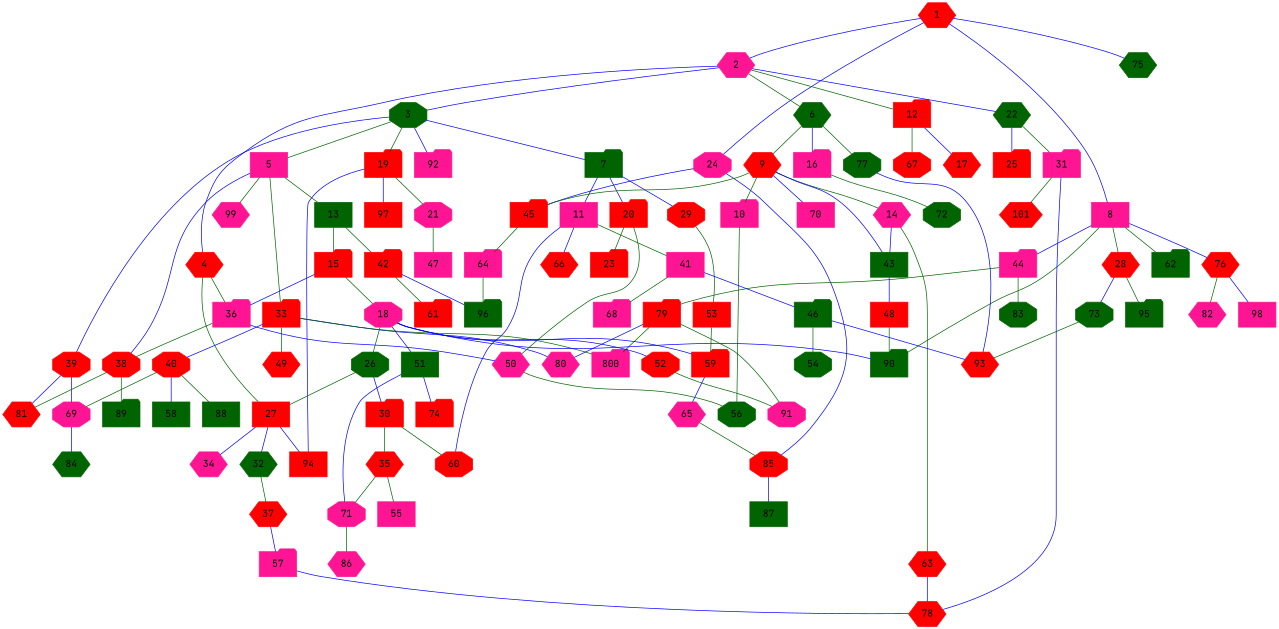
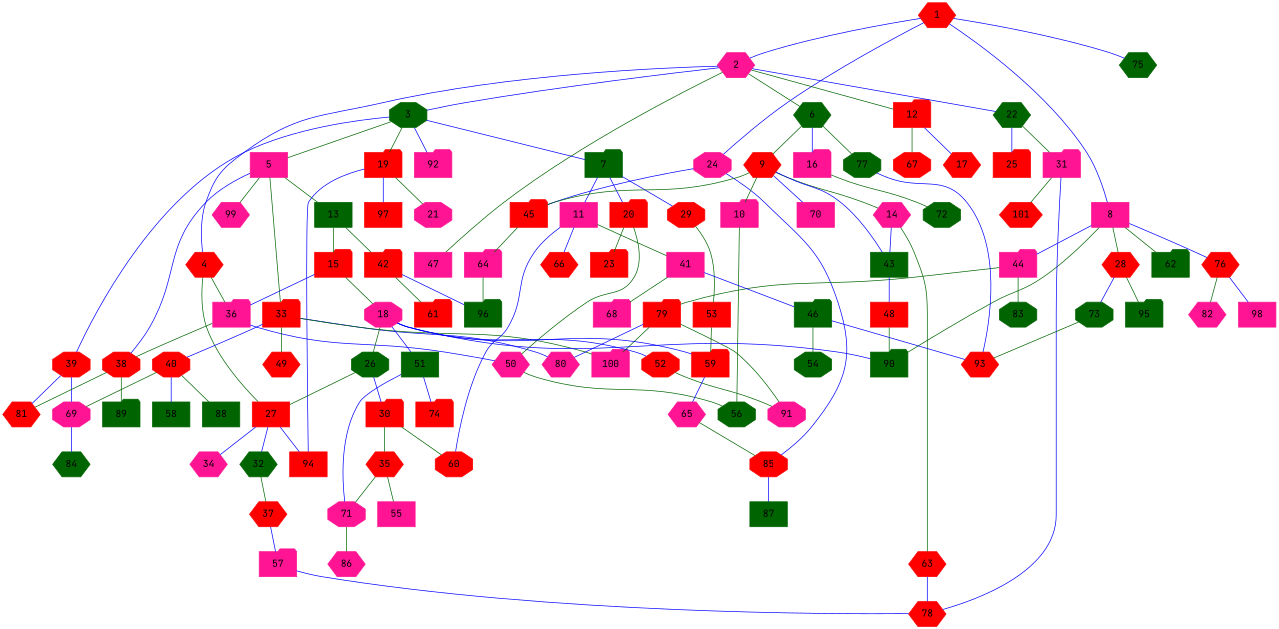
(433, 240) -> (577, 152)
(611, 365) -> (611, 365)
